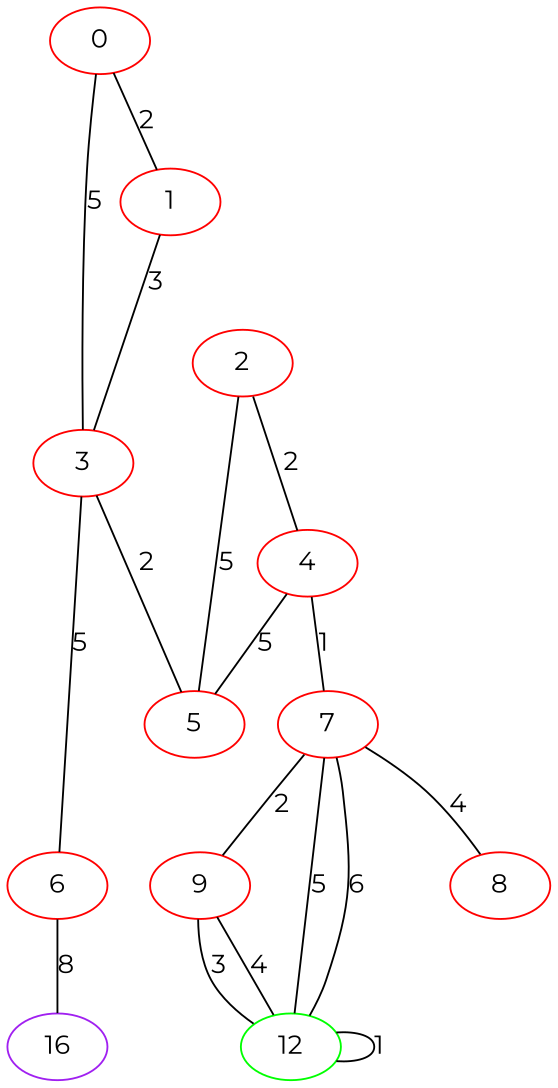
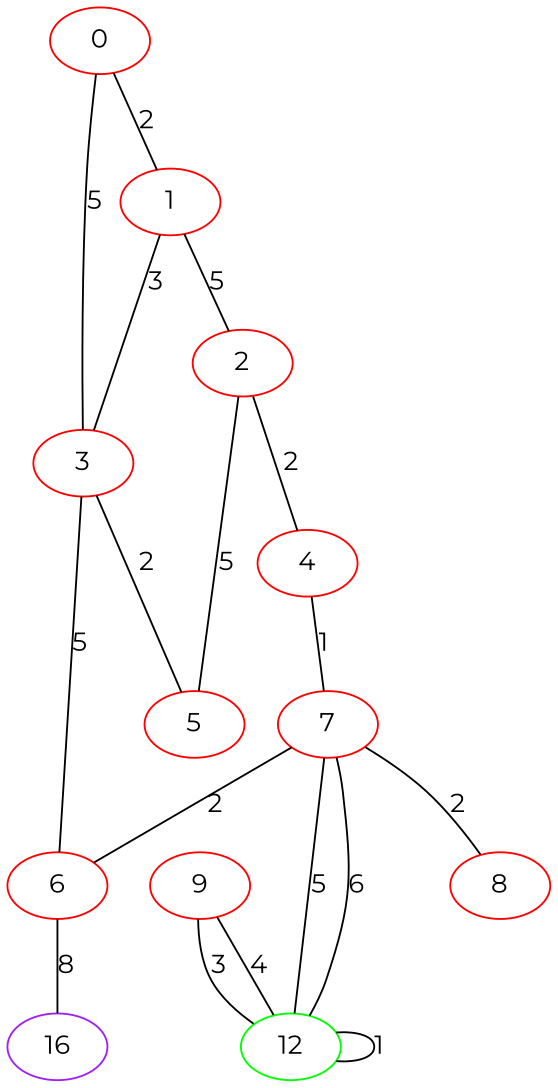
none -> (207, 283)
(251, 644) -> none
(263, 805) -> (193, 805)
(459, 805) -> (459, 805)
